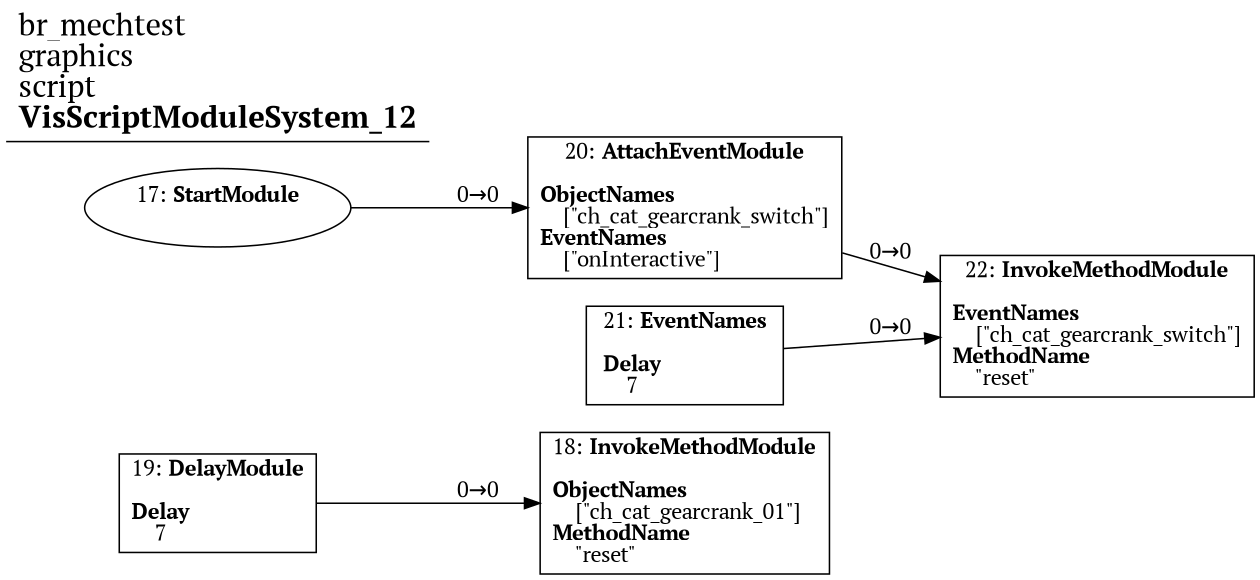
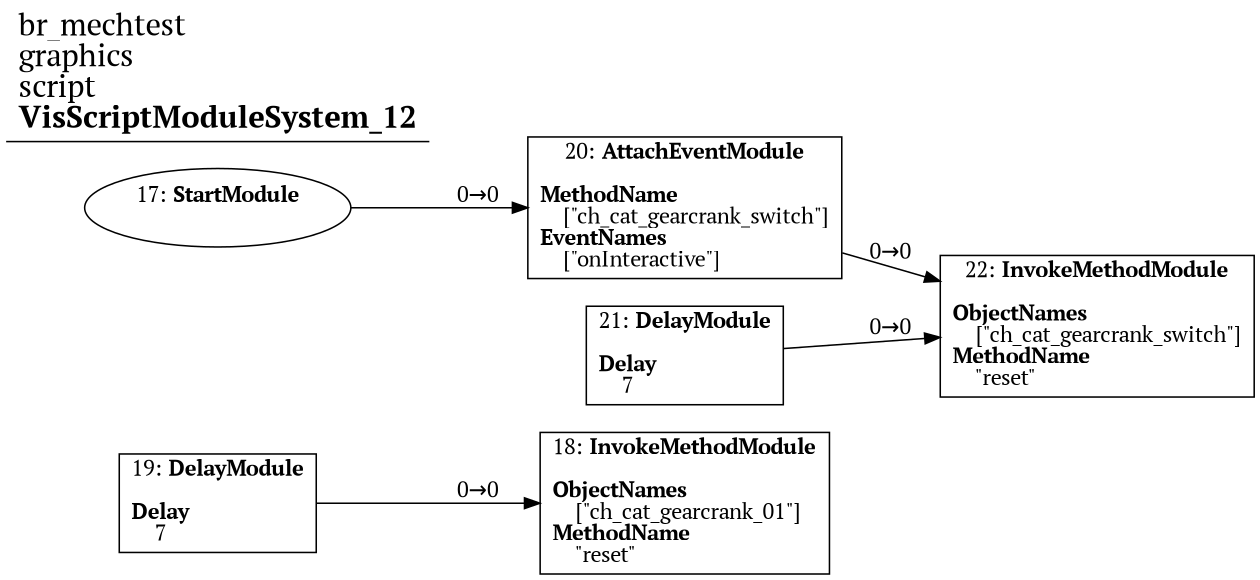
(608, 195) -> (609, 195)
(1016, 314) -> (1020, 314)
(703, 322) -> (703, 322)
